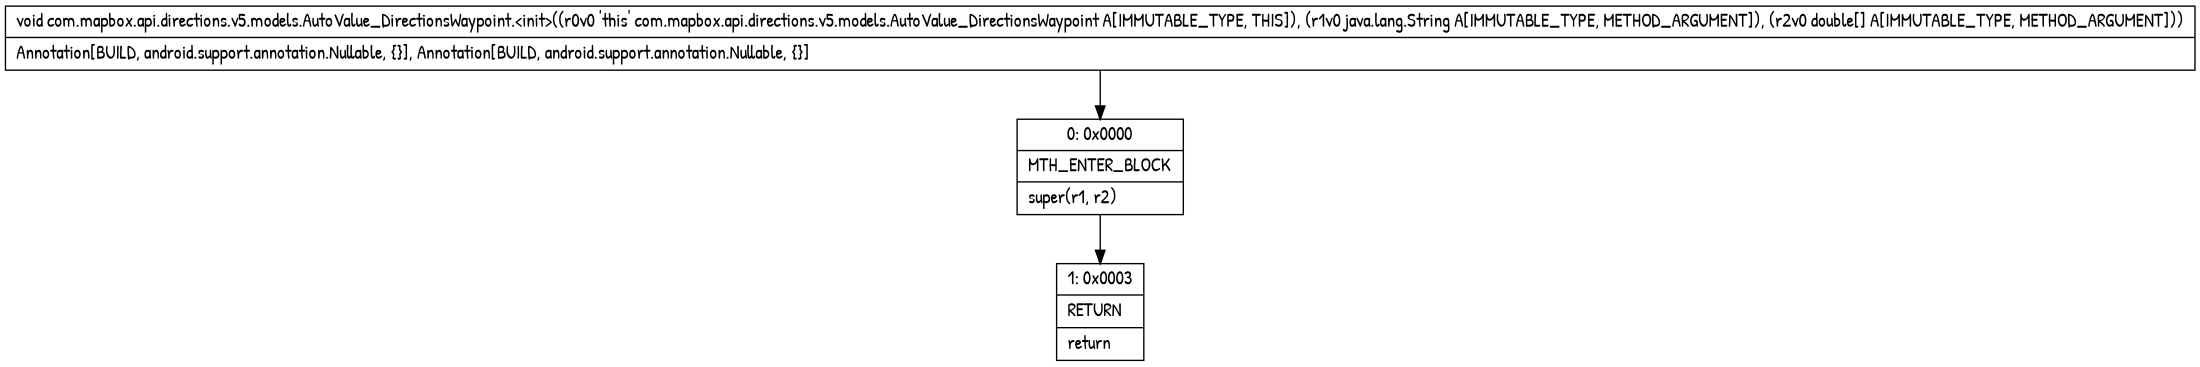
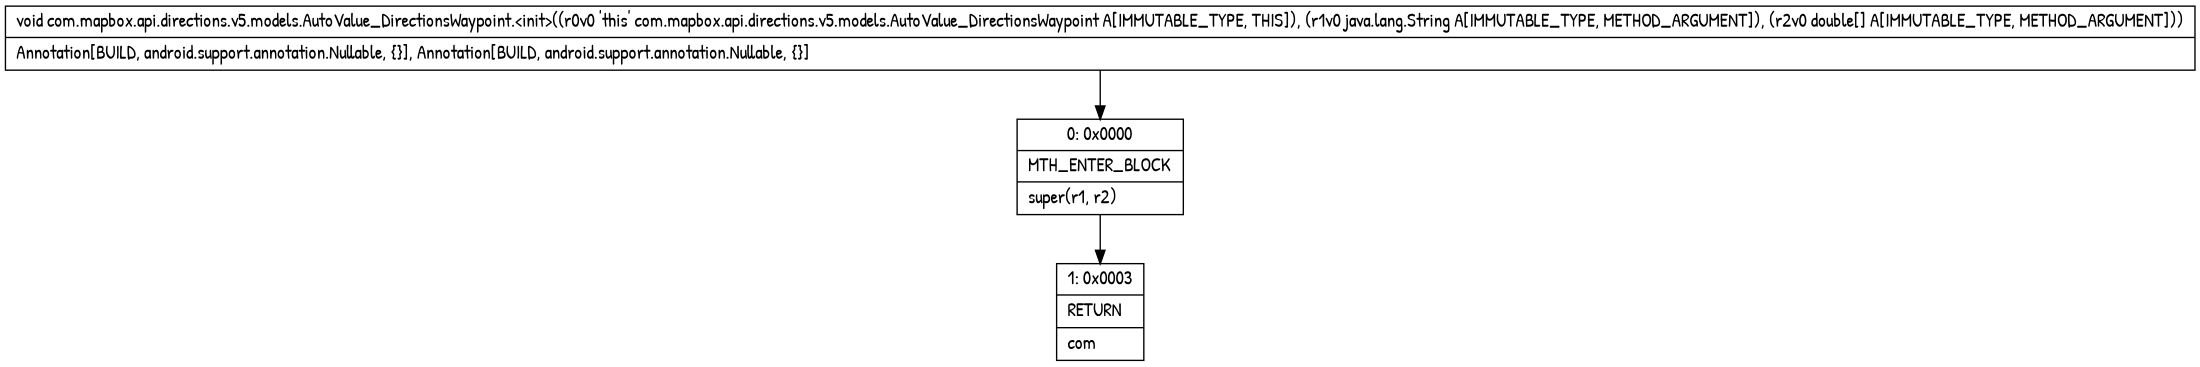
(1089, 343) -> (1083, 343)
